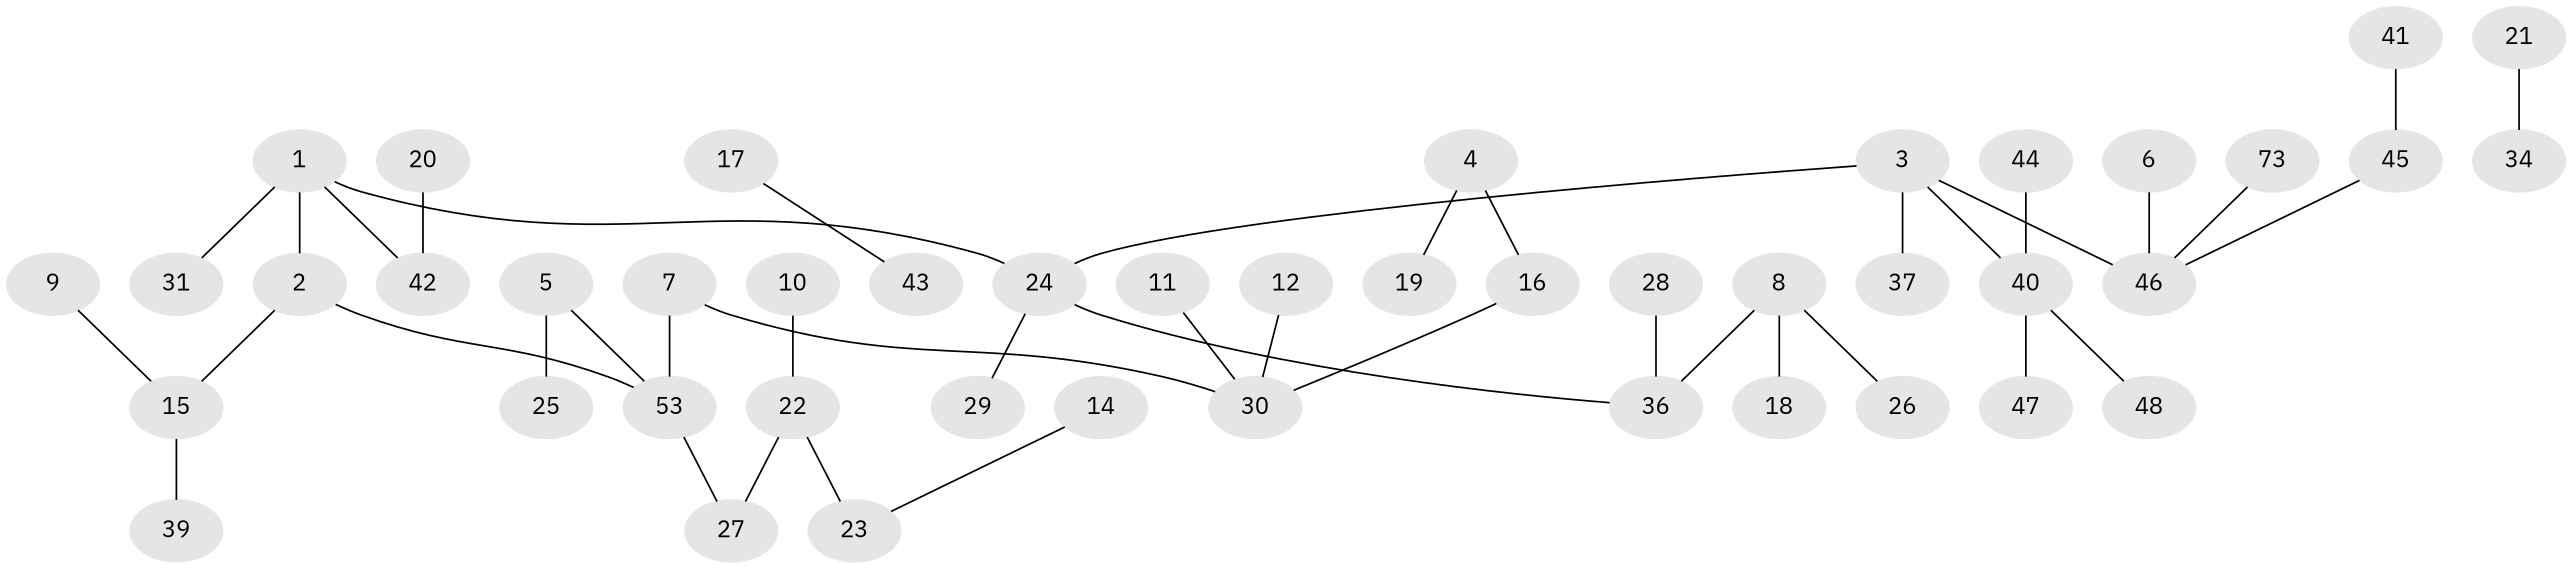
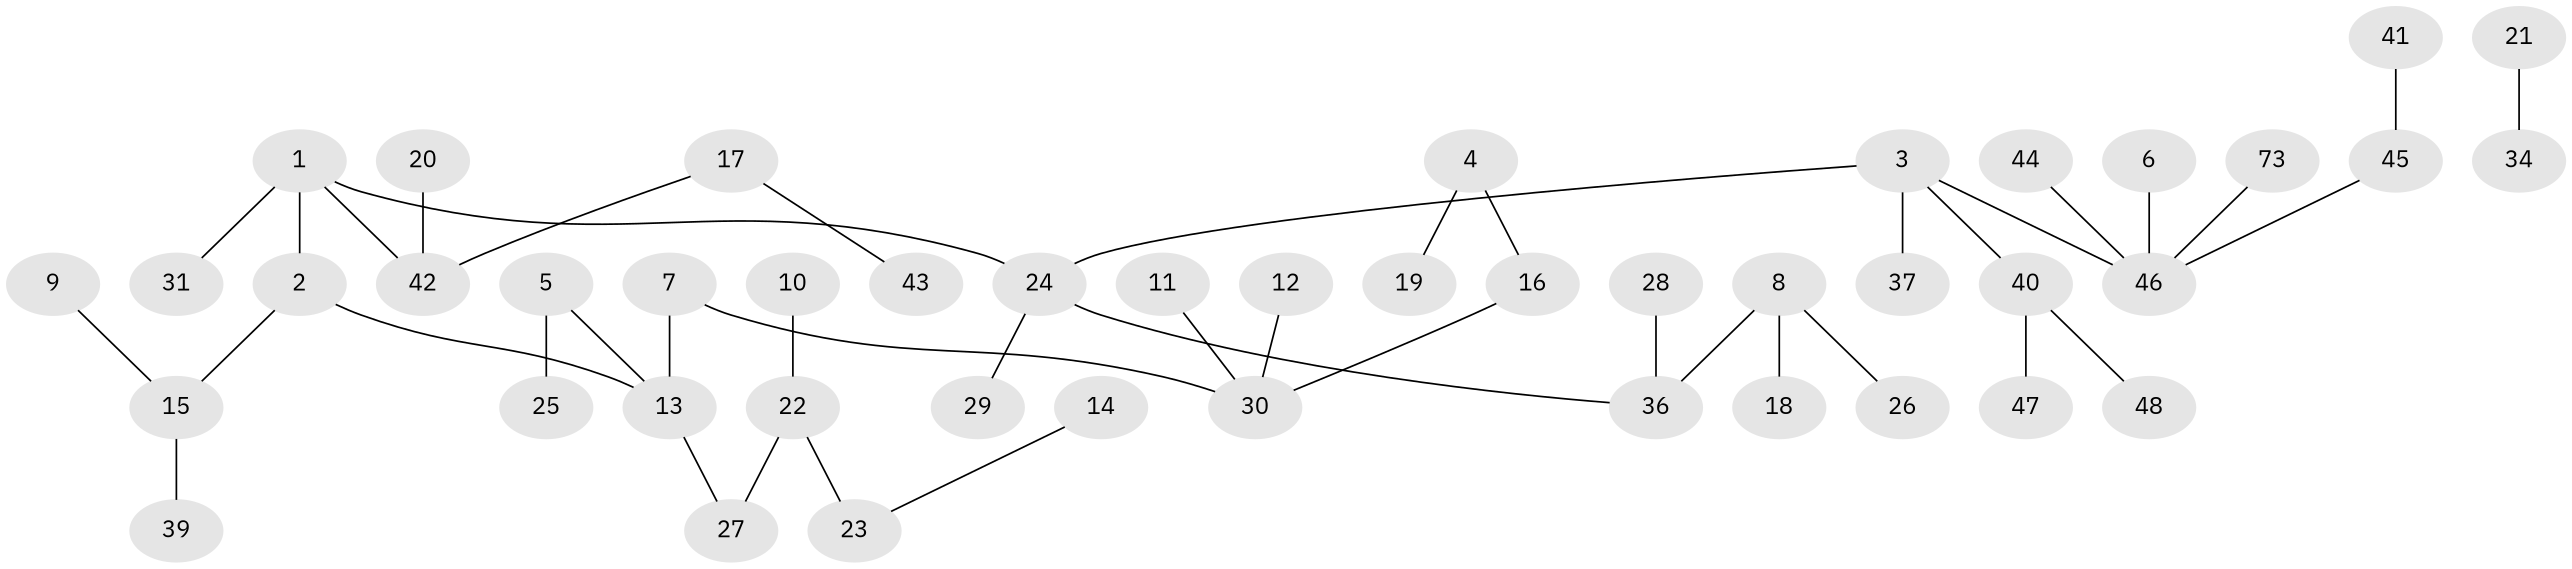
(2026, 211) -> (2087, 222)
none -> (591, 212)
(670, 408) -> (670, 408)
